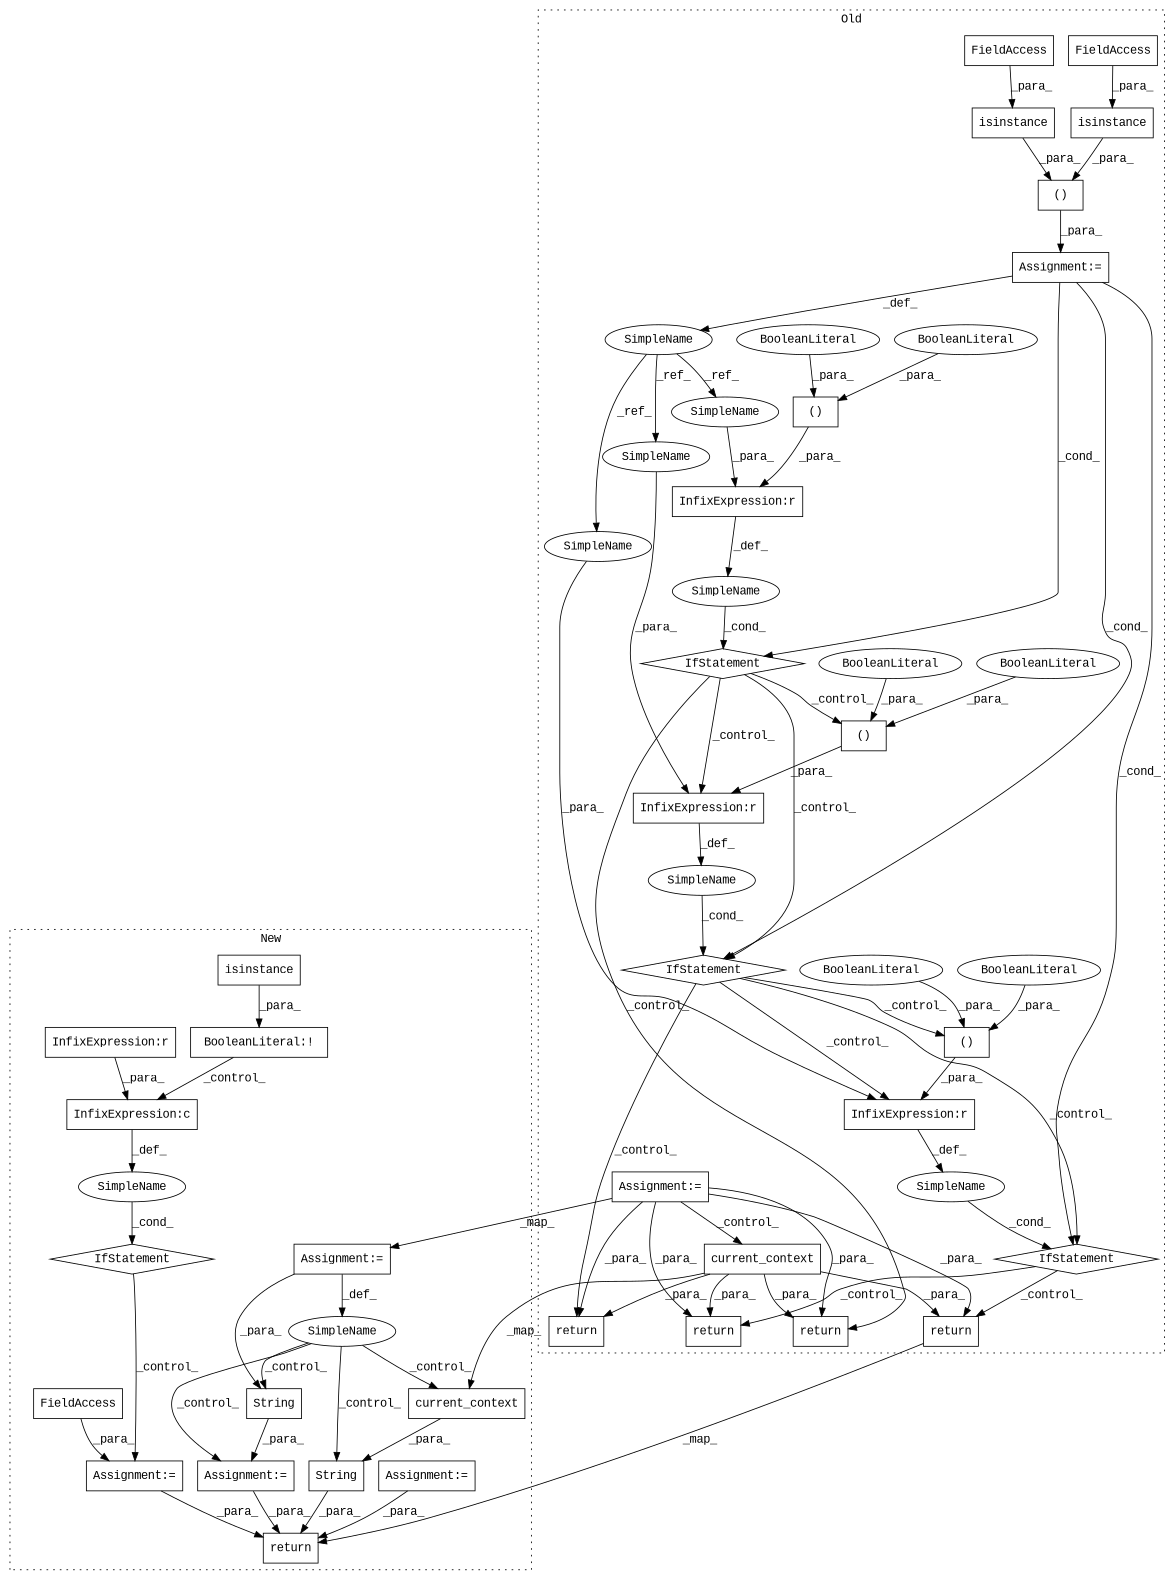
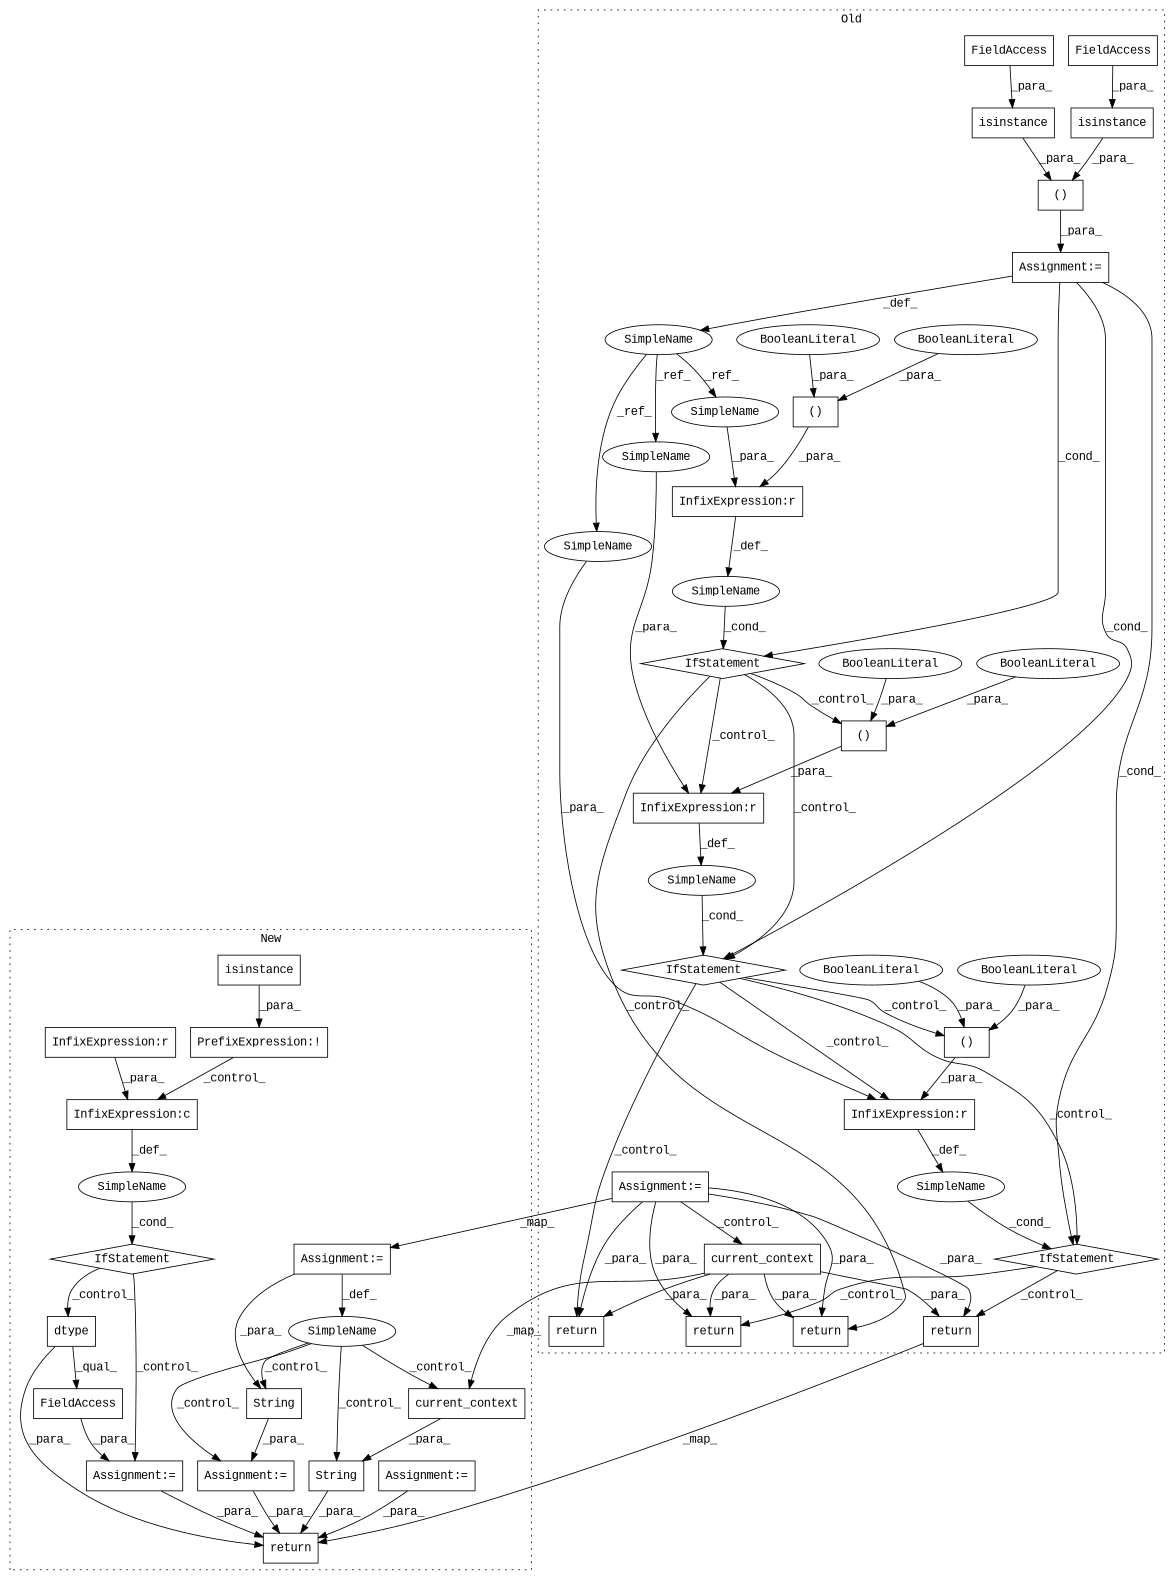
(259, 1042) -> (259, 1042)
none -> (71, 1331)
